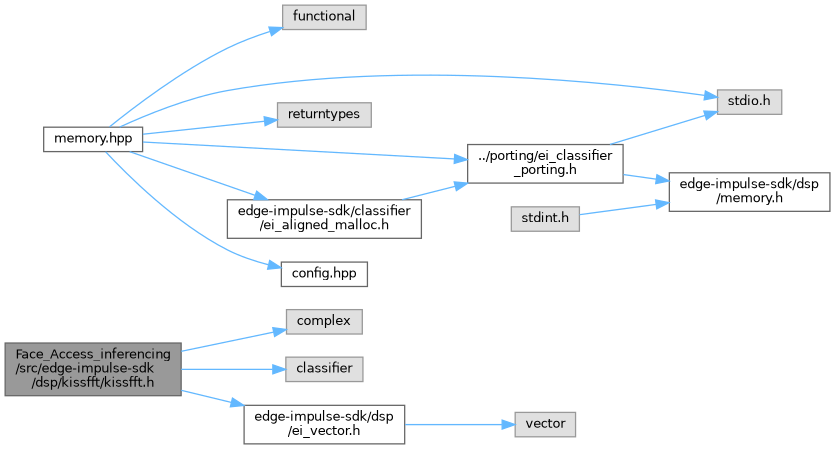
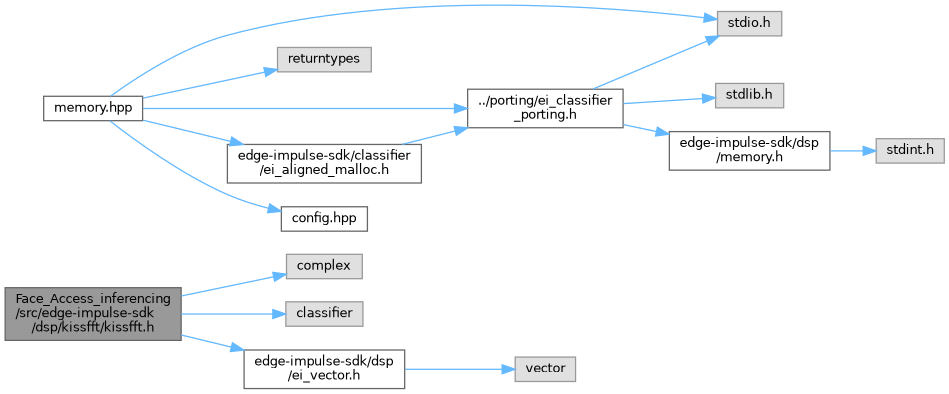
(324, 17) -> none
none -> (750, 96)
(618, 210) -> (847, 151)
